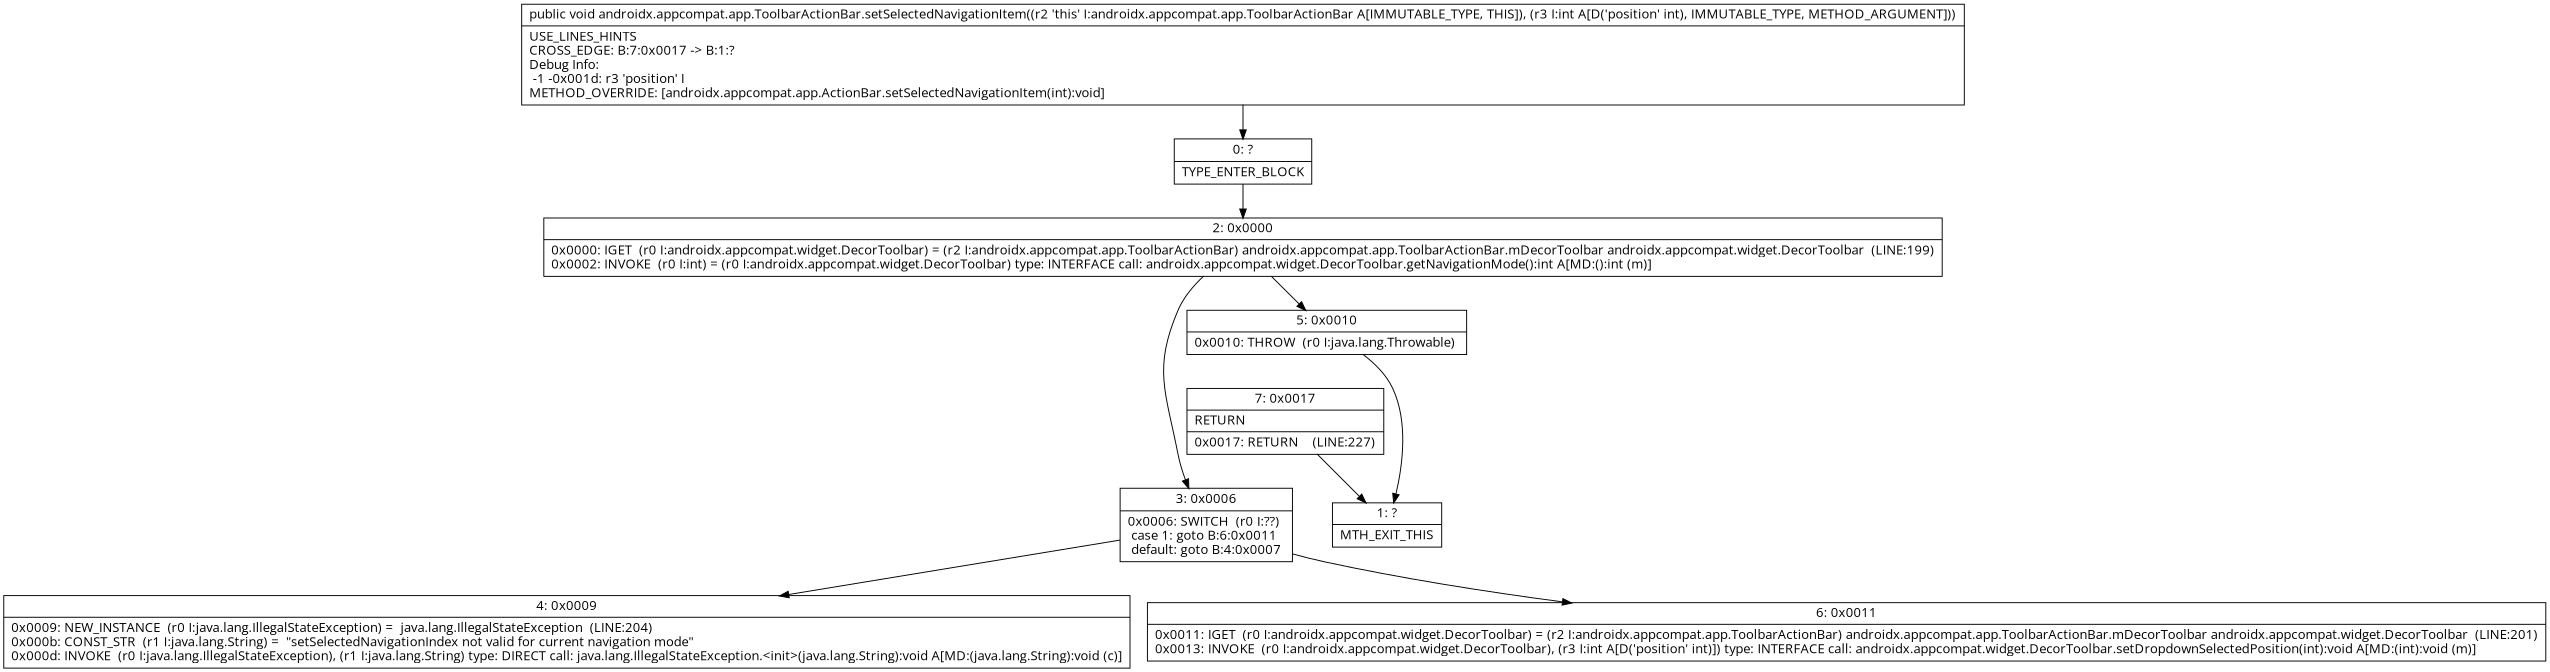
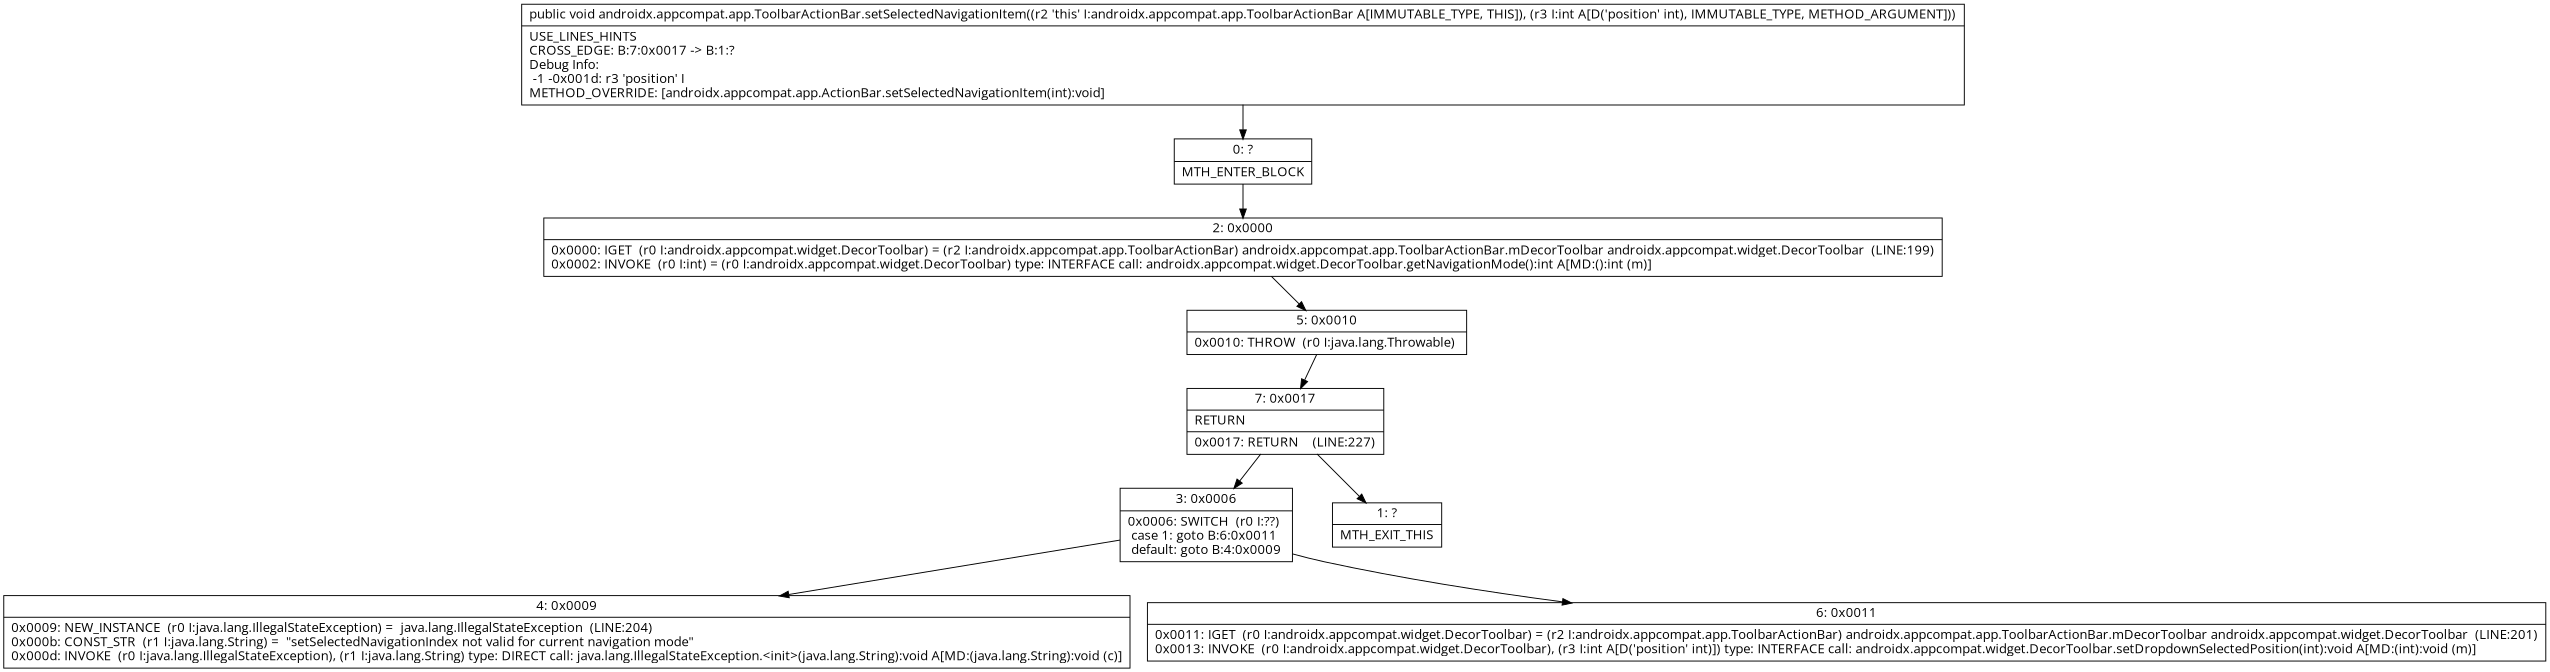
(1243, 172) -> (1243, 172)
(1164, 374) -> (1250, 467)
(1401, 418) -> (1311, 367)
(1206, 550) -> (1206, 550)
